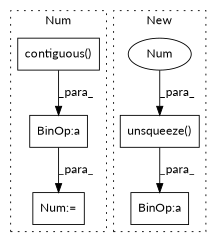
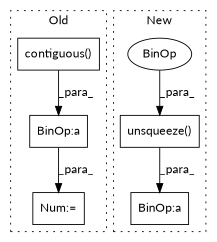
(59, 21) -> (59, 21)
(160, 54) -> (160, 54)
